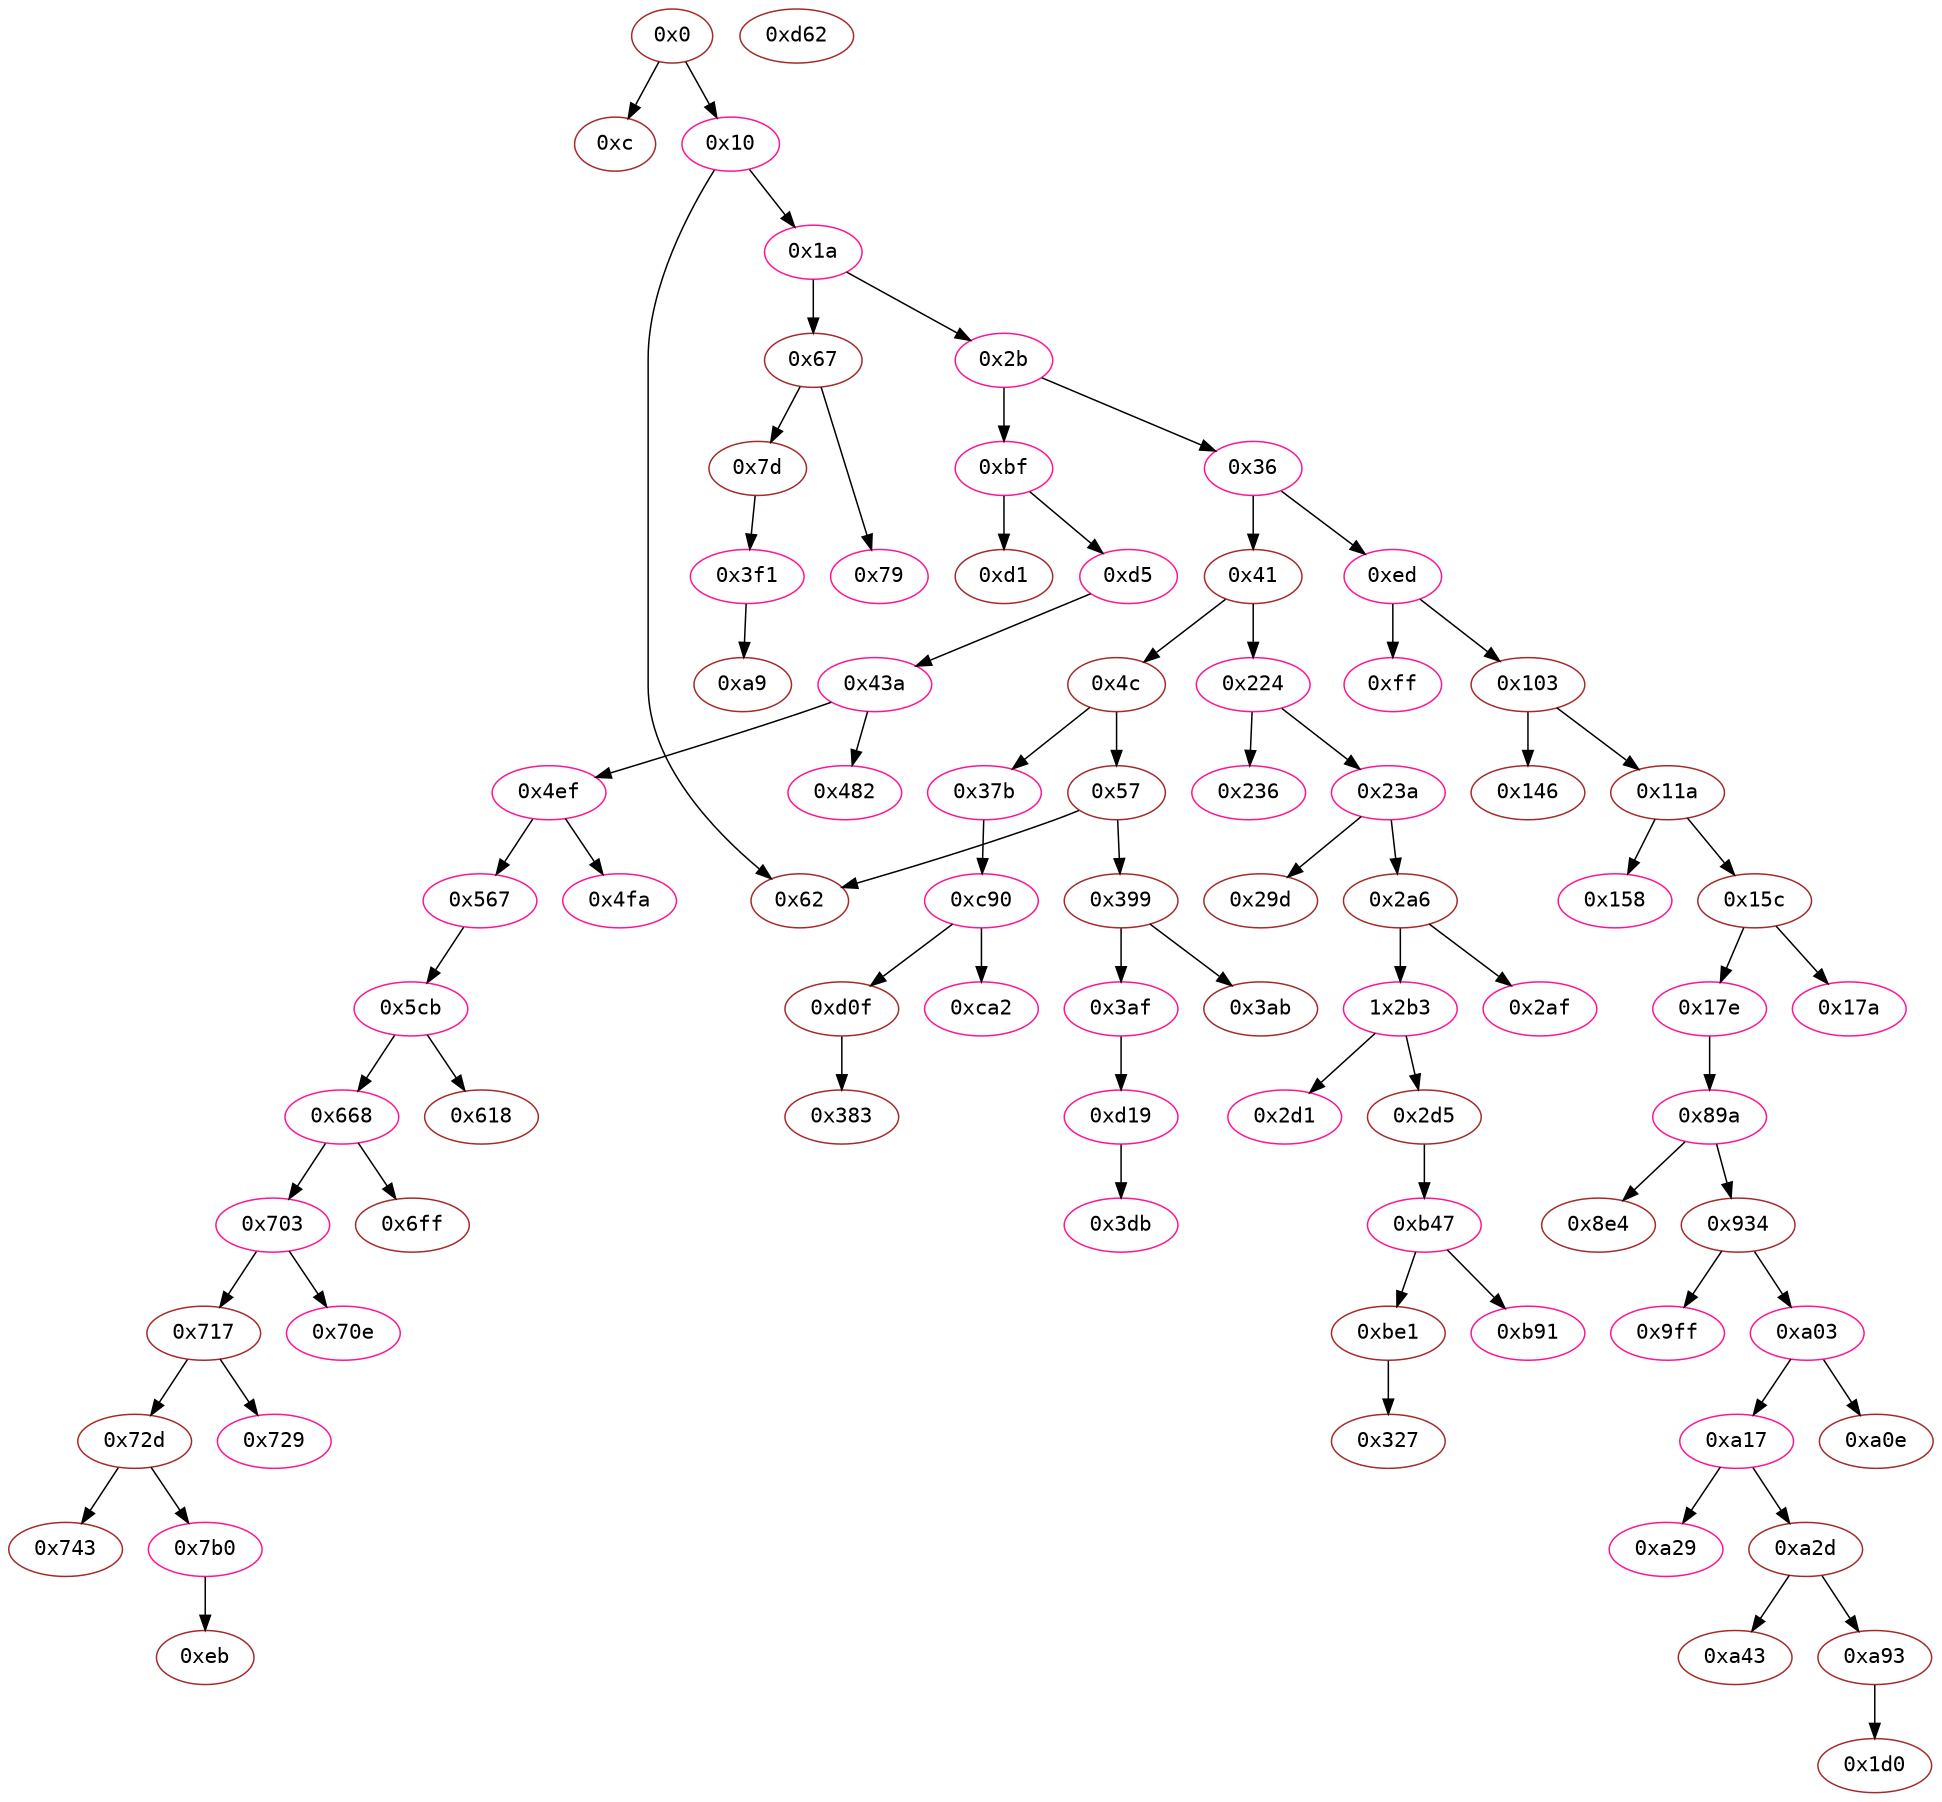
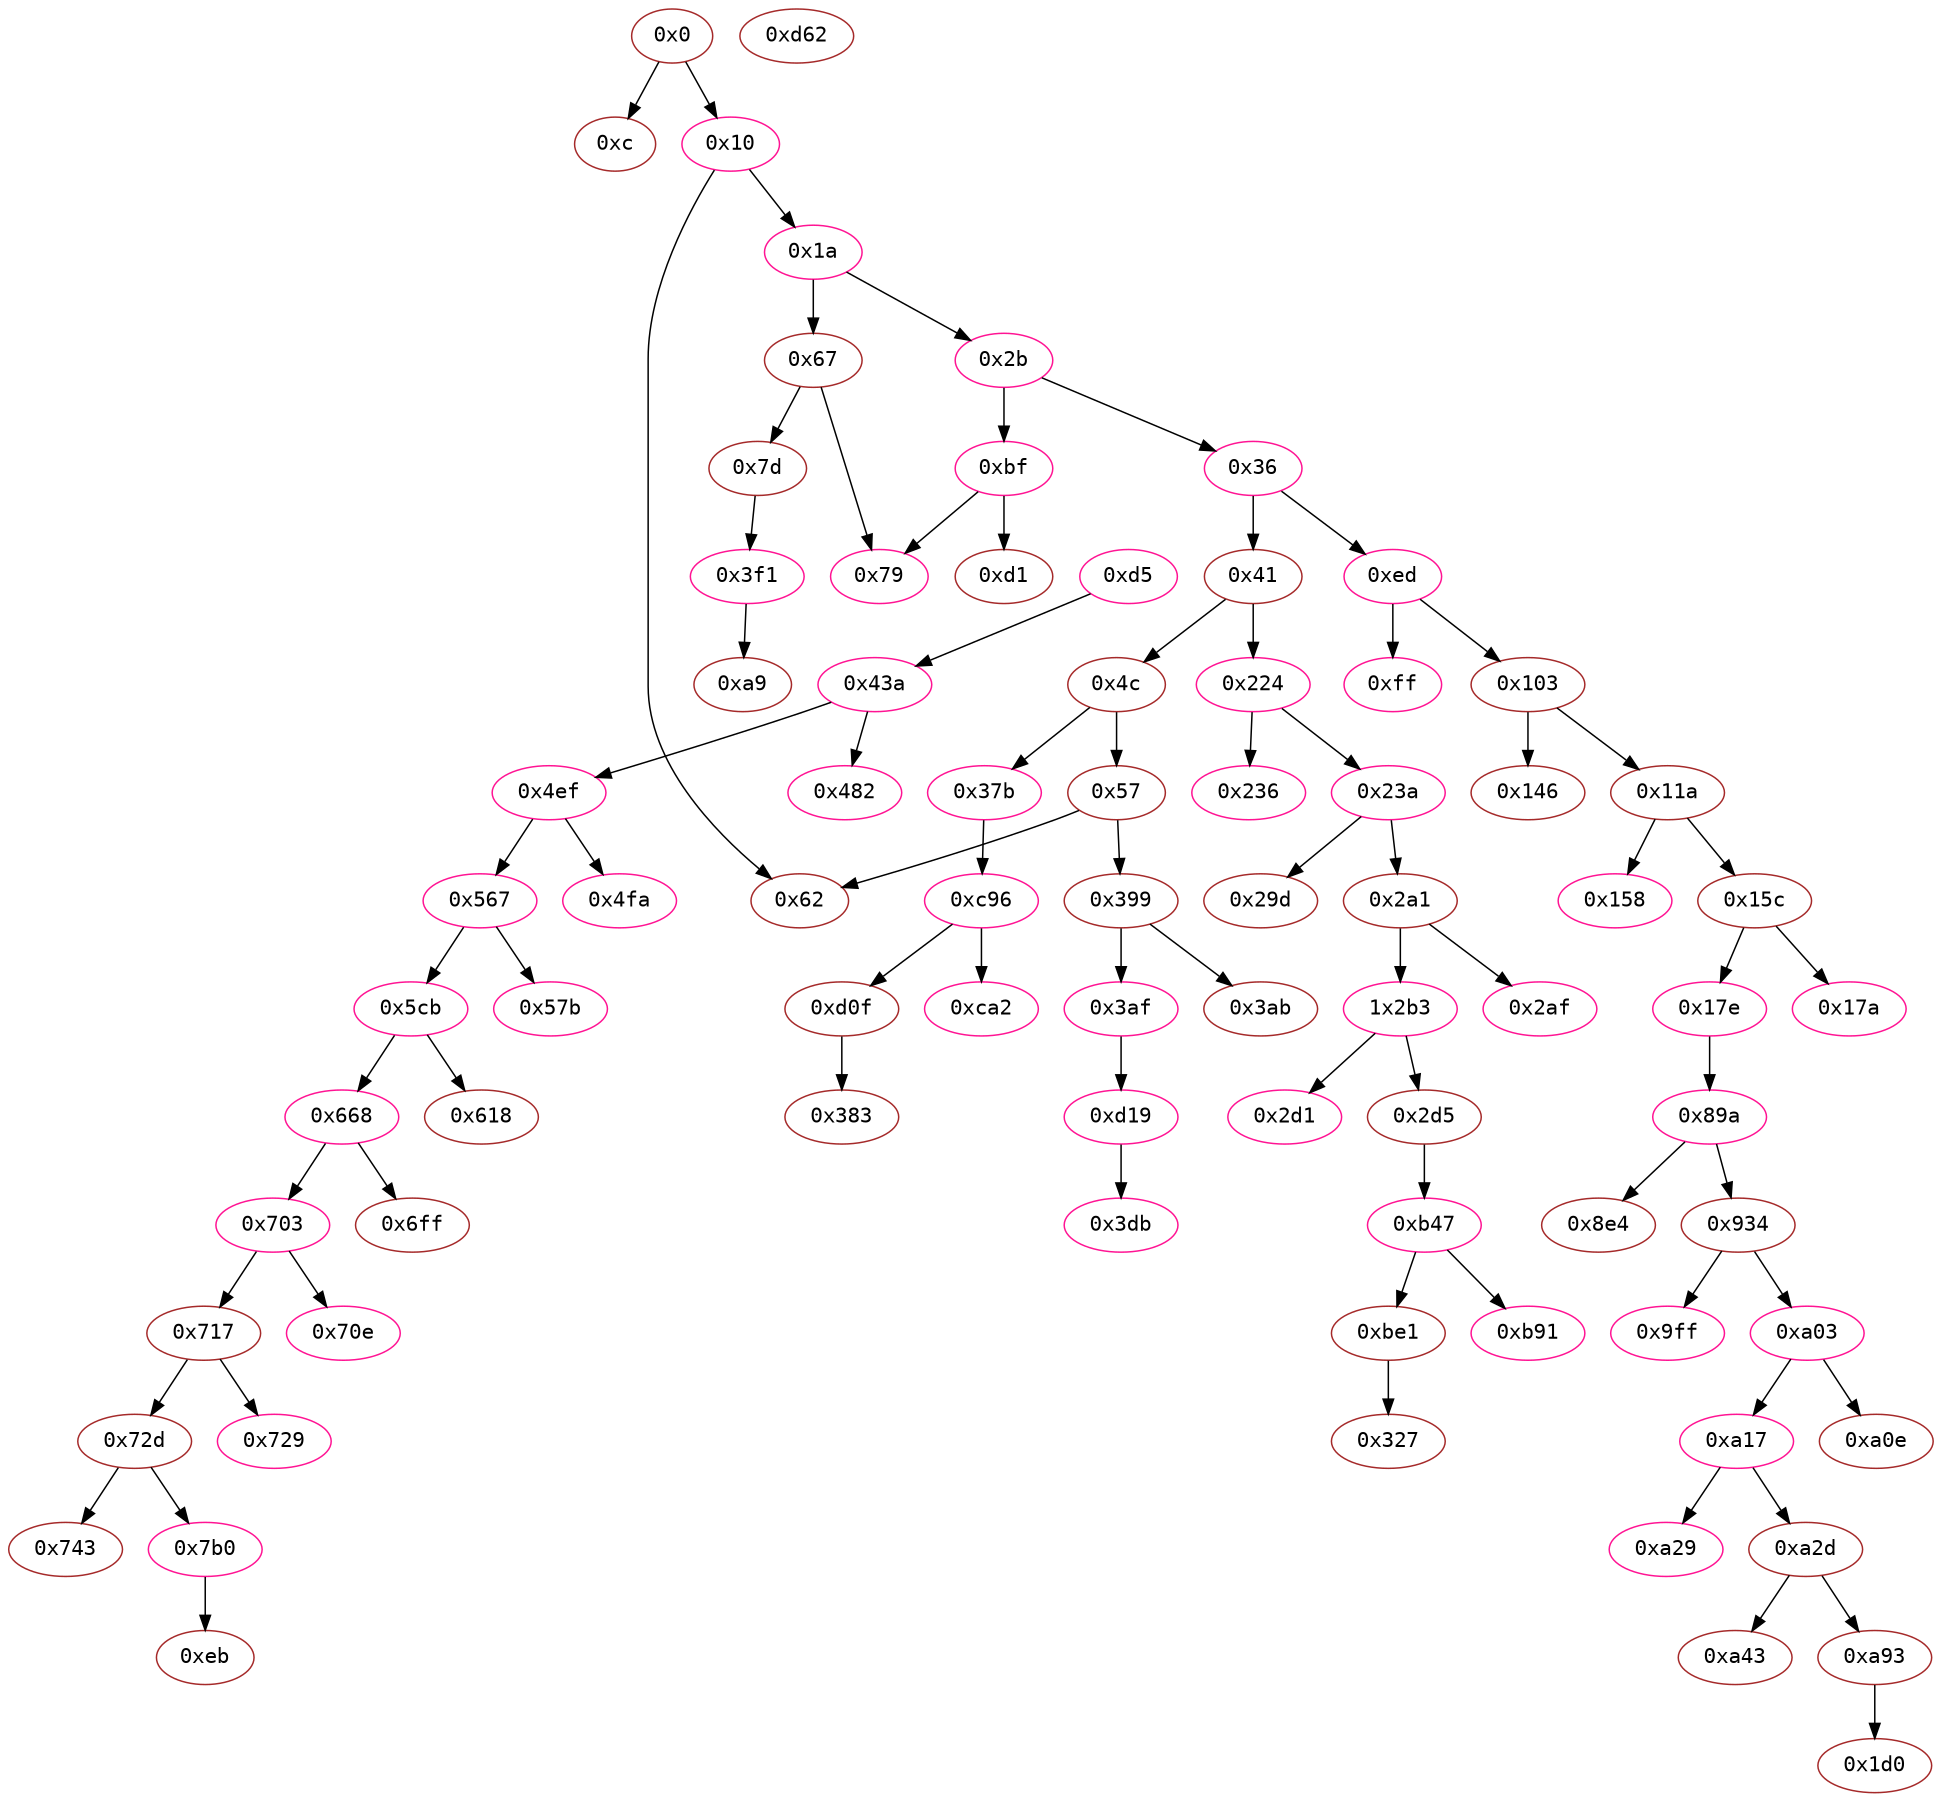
(1060, 518) -> (948, 518)
(981, 901) -> (981, 901)
(1400, 901) -> (1400, 901)
none -> (551, 1009)
